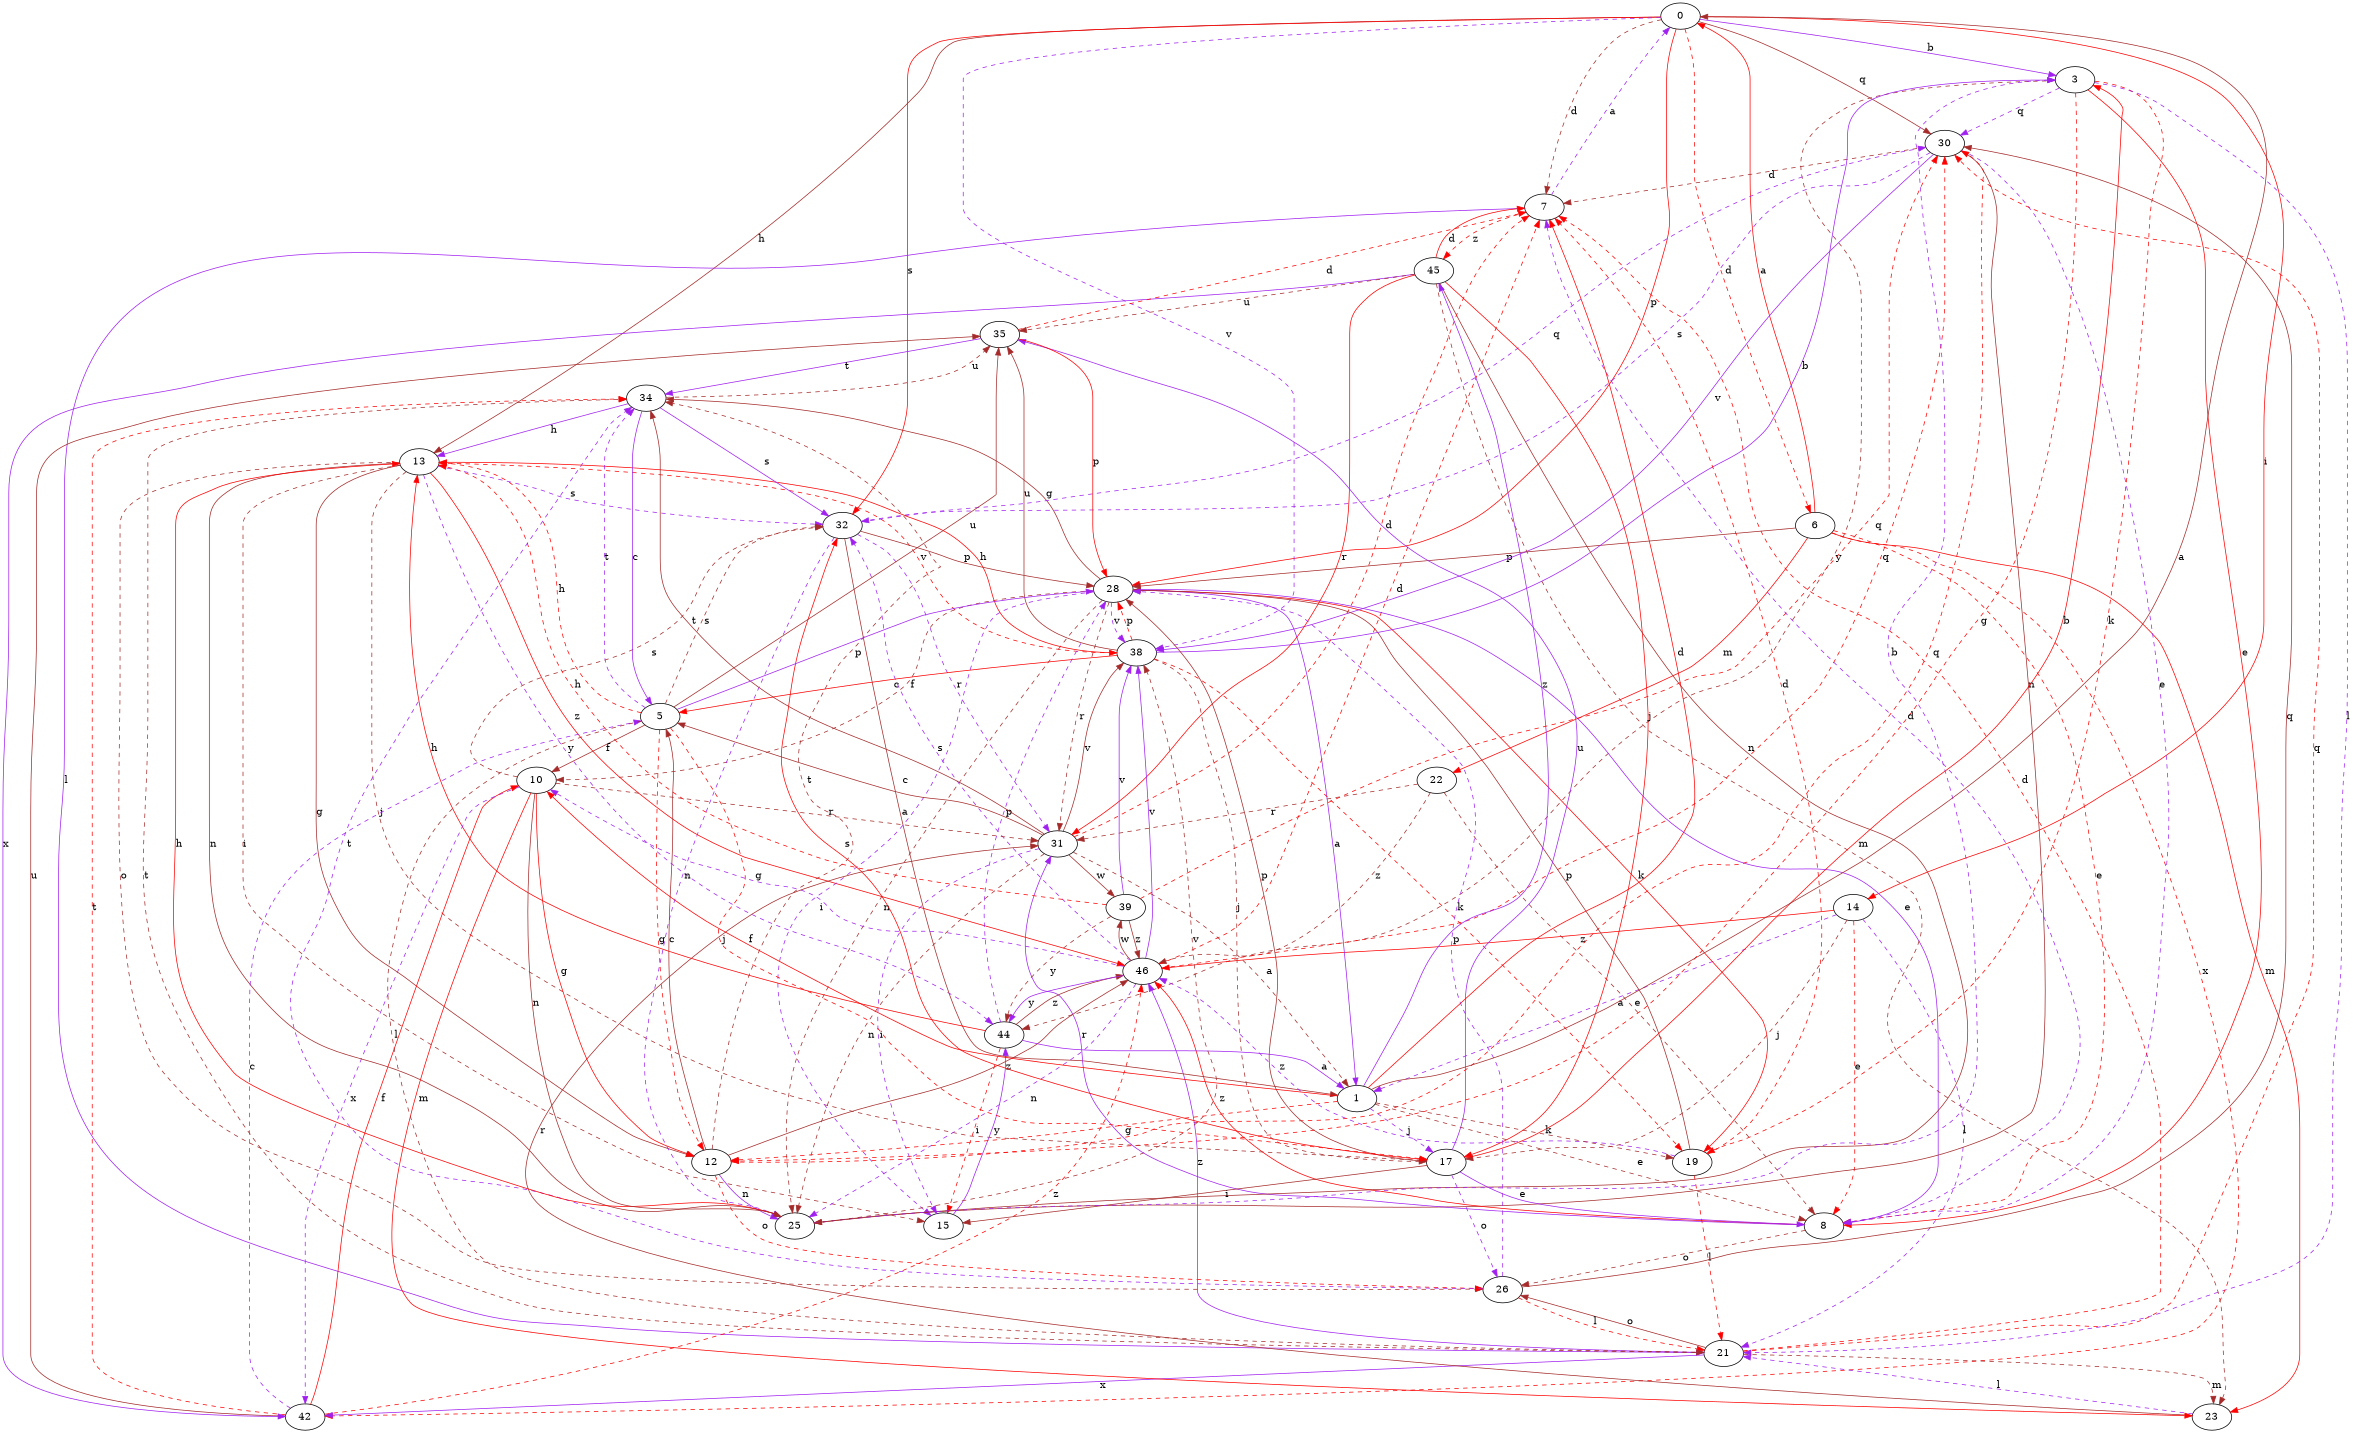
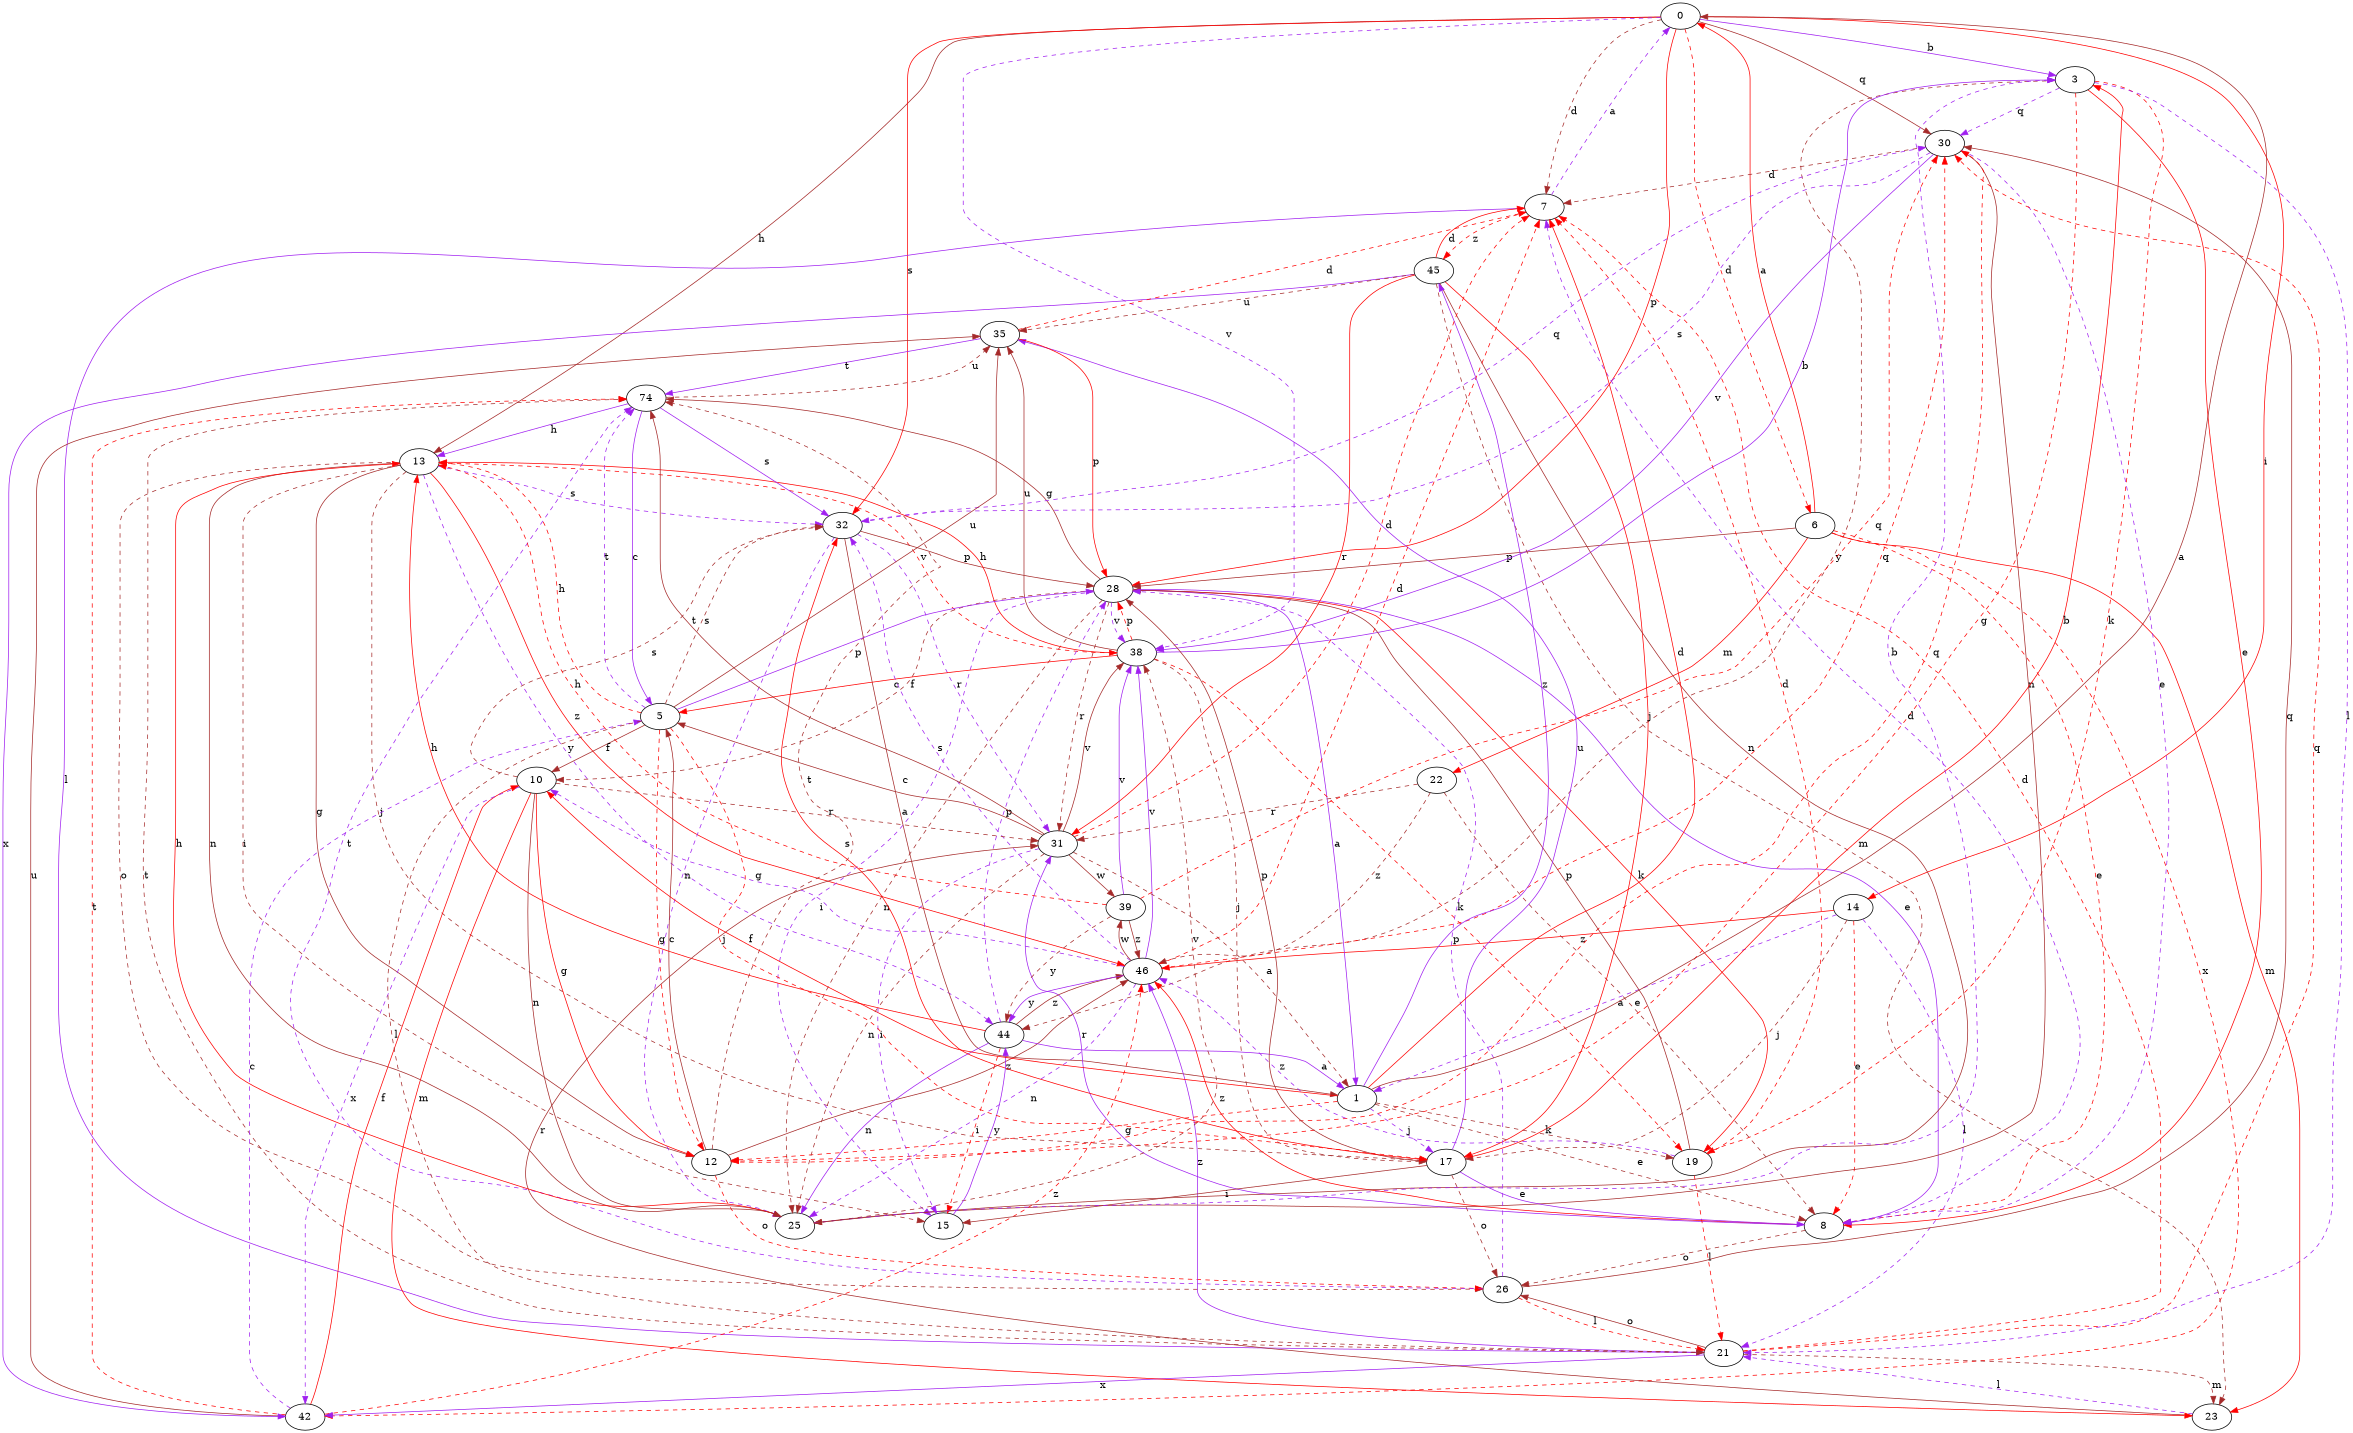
(646, 398) -> (646, 398)
(742, 1199) -> (883, 1110)
(1473, 1223) -> (1473, 1223)
